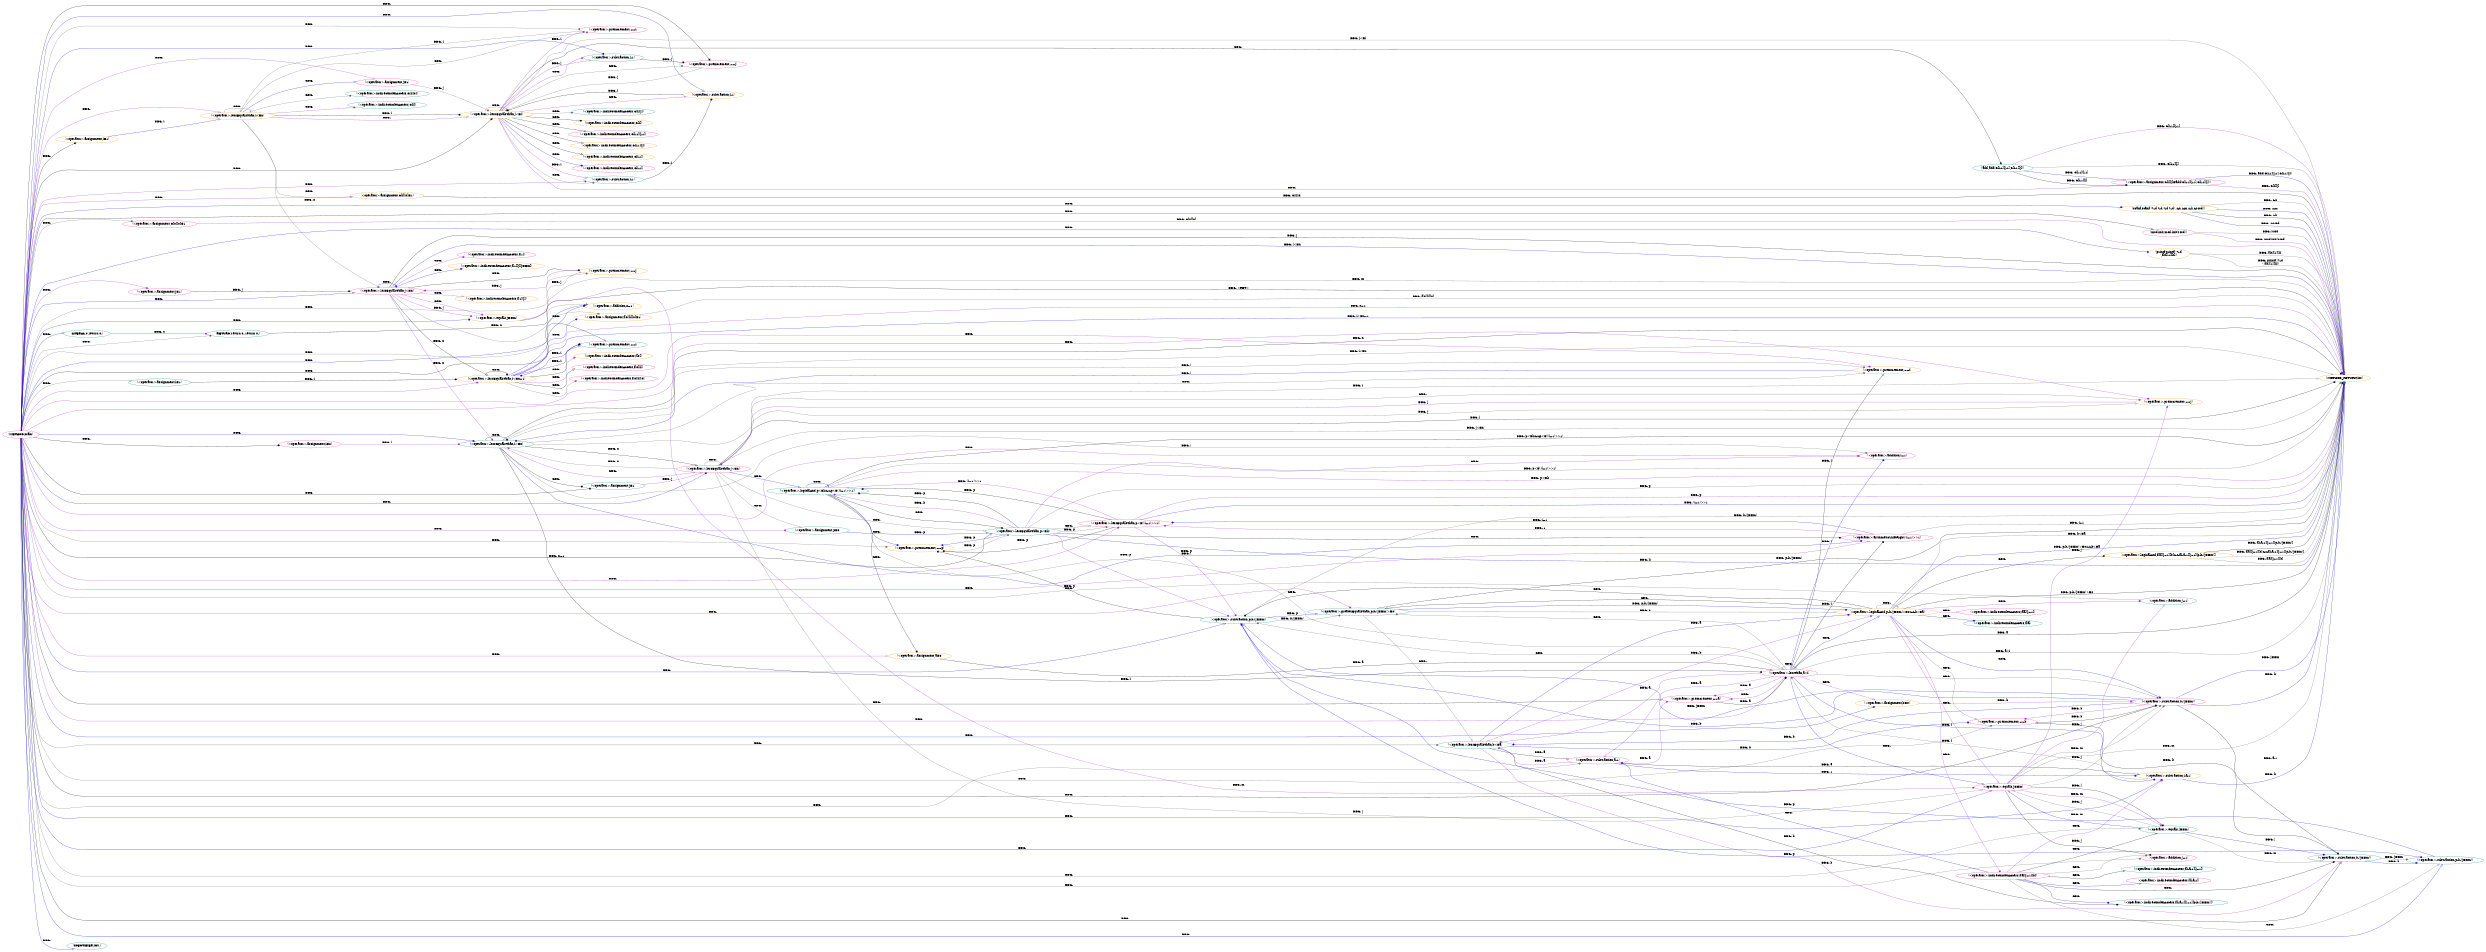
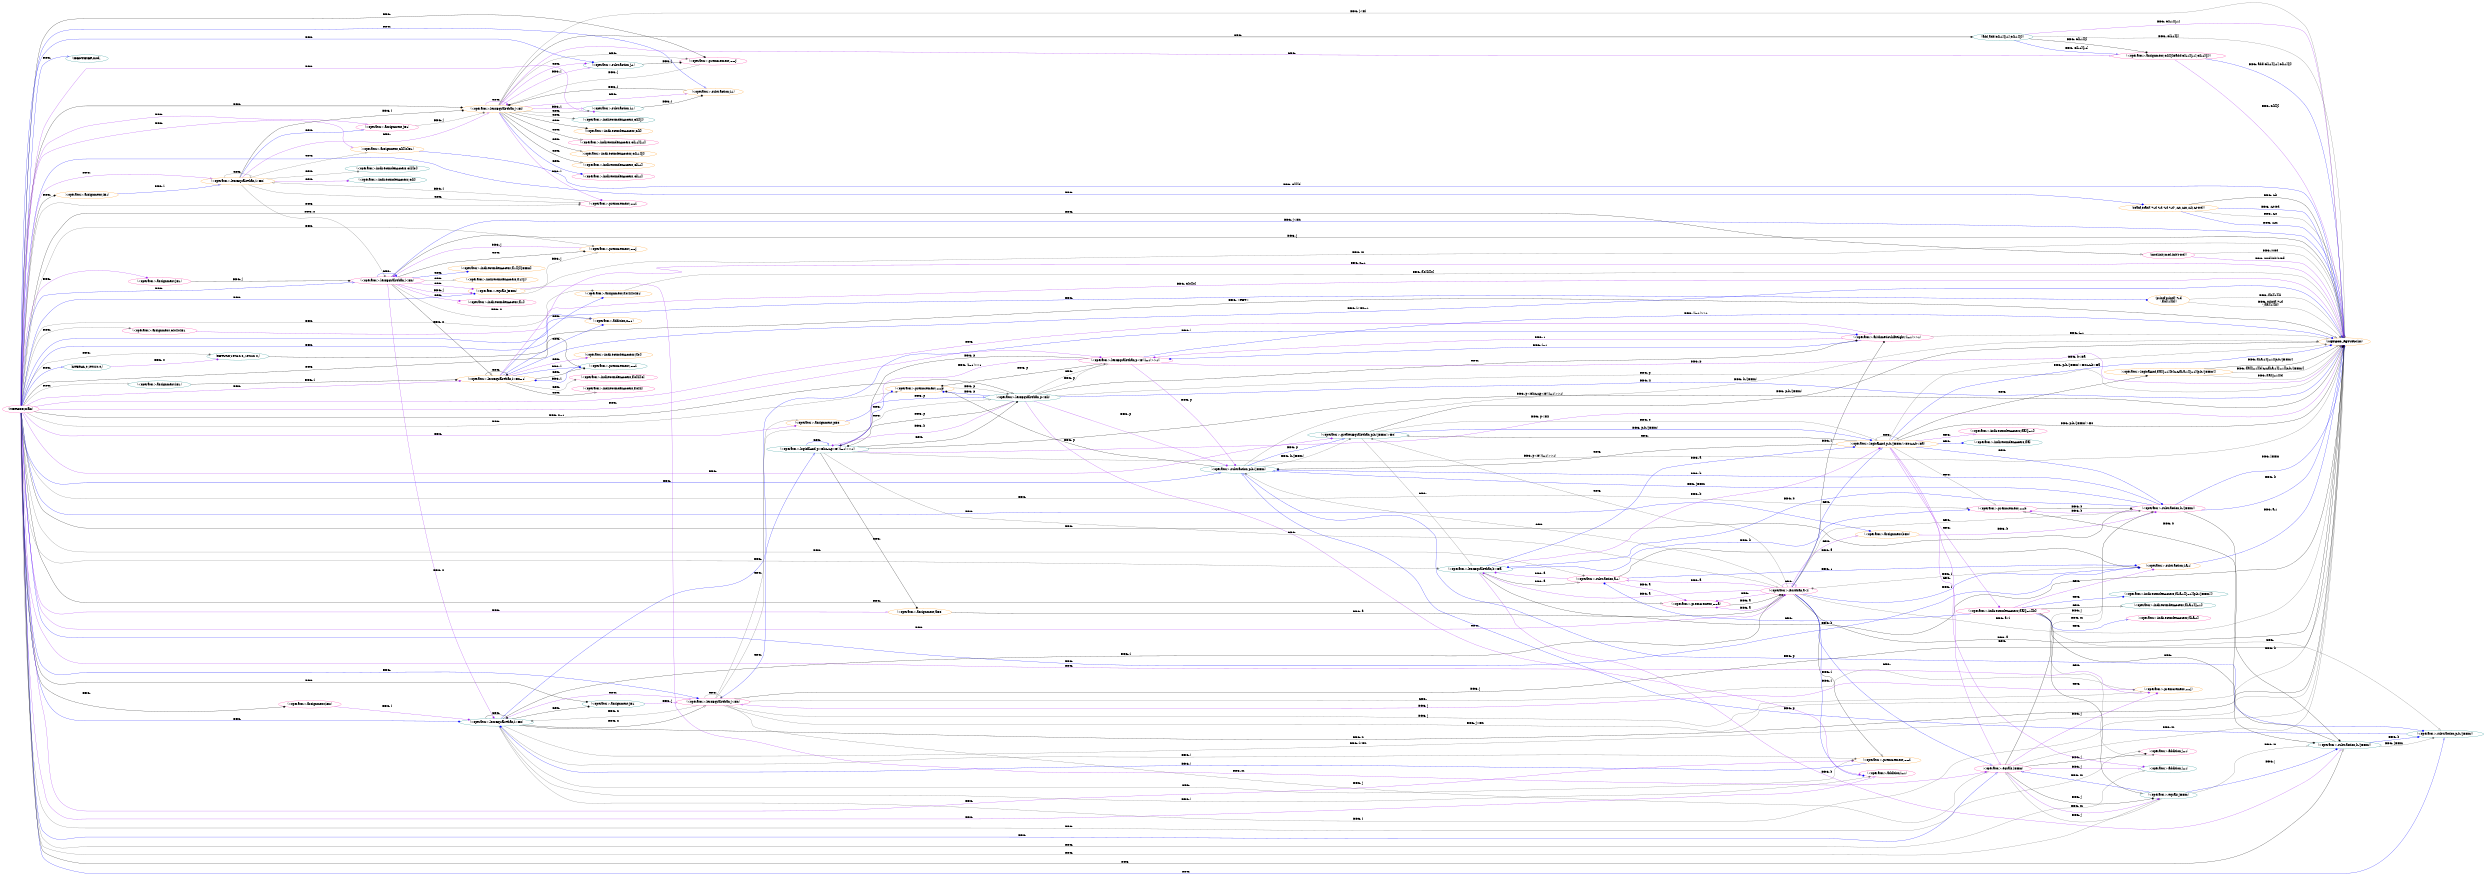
(1455, 197) -> (1433, 186)
(818, 530) -> (818, 423)
(1784, 845) -> (1965, 600)
(87, 946) -> (87, 59)
